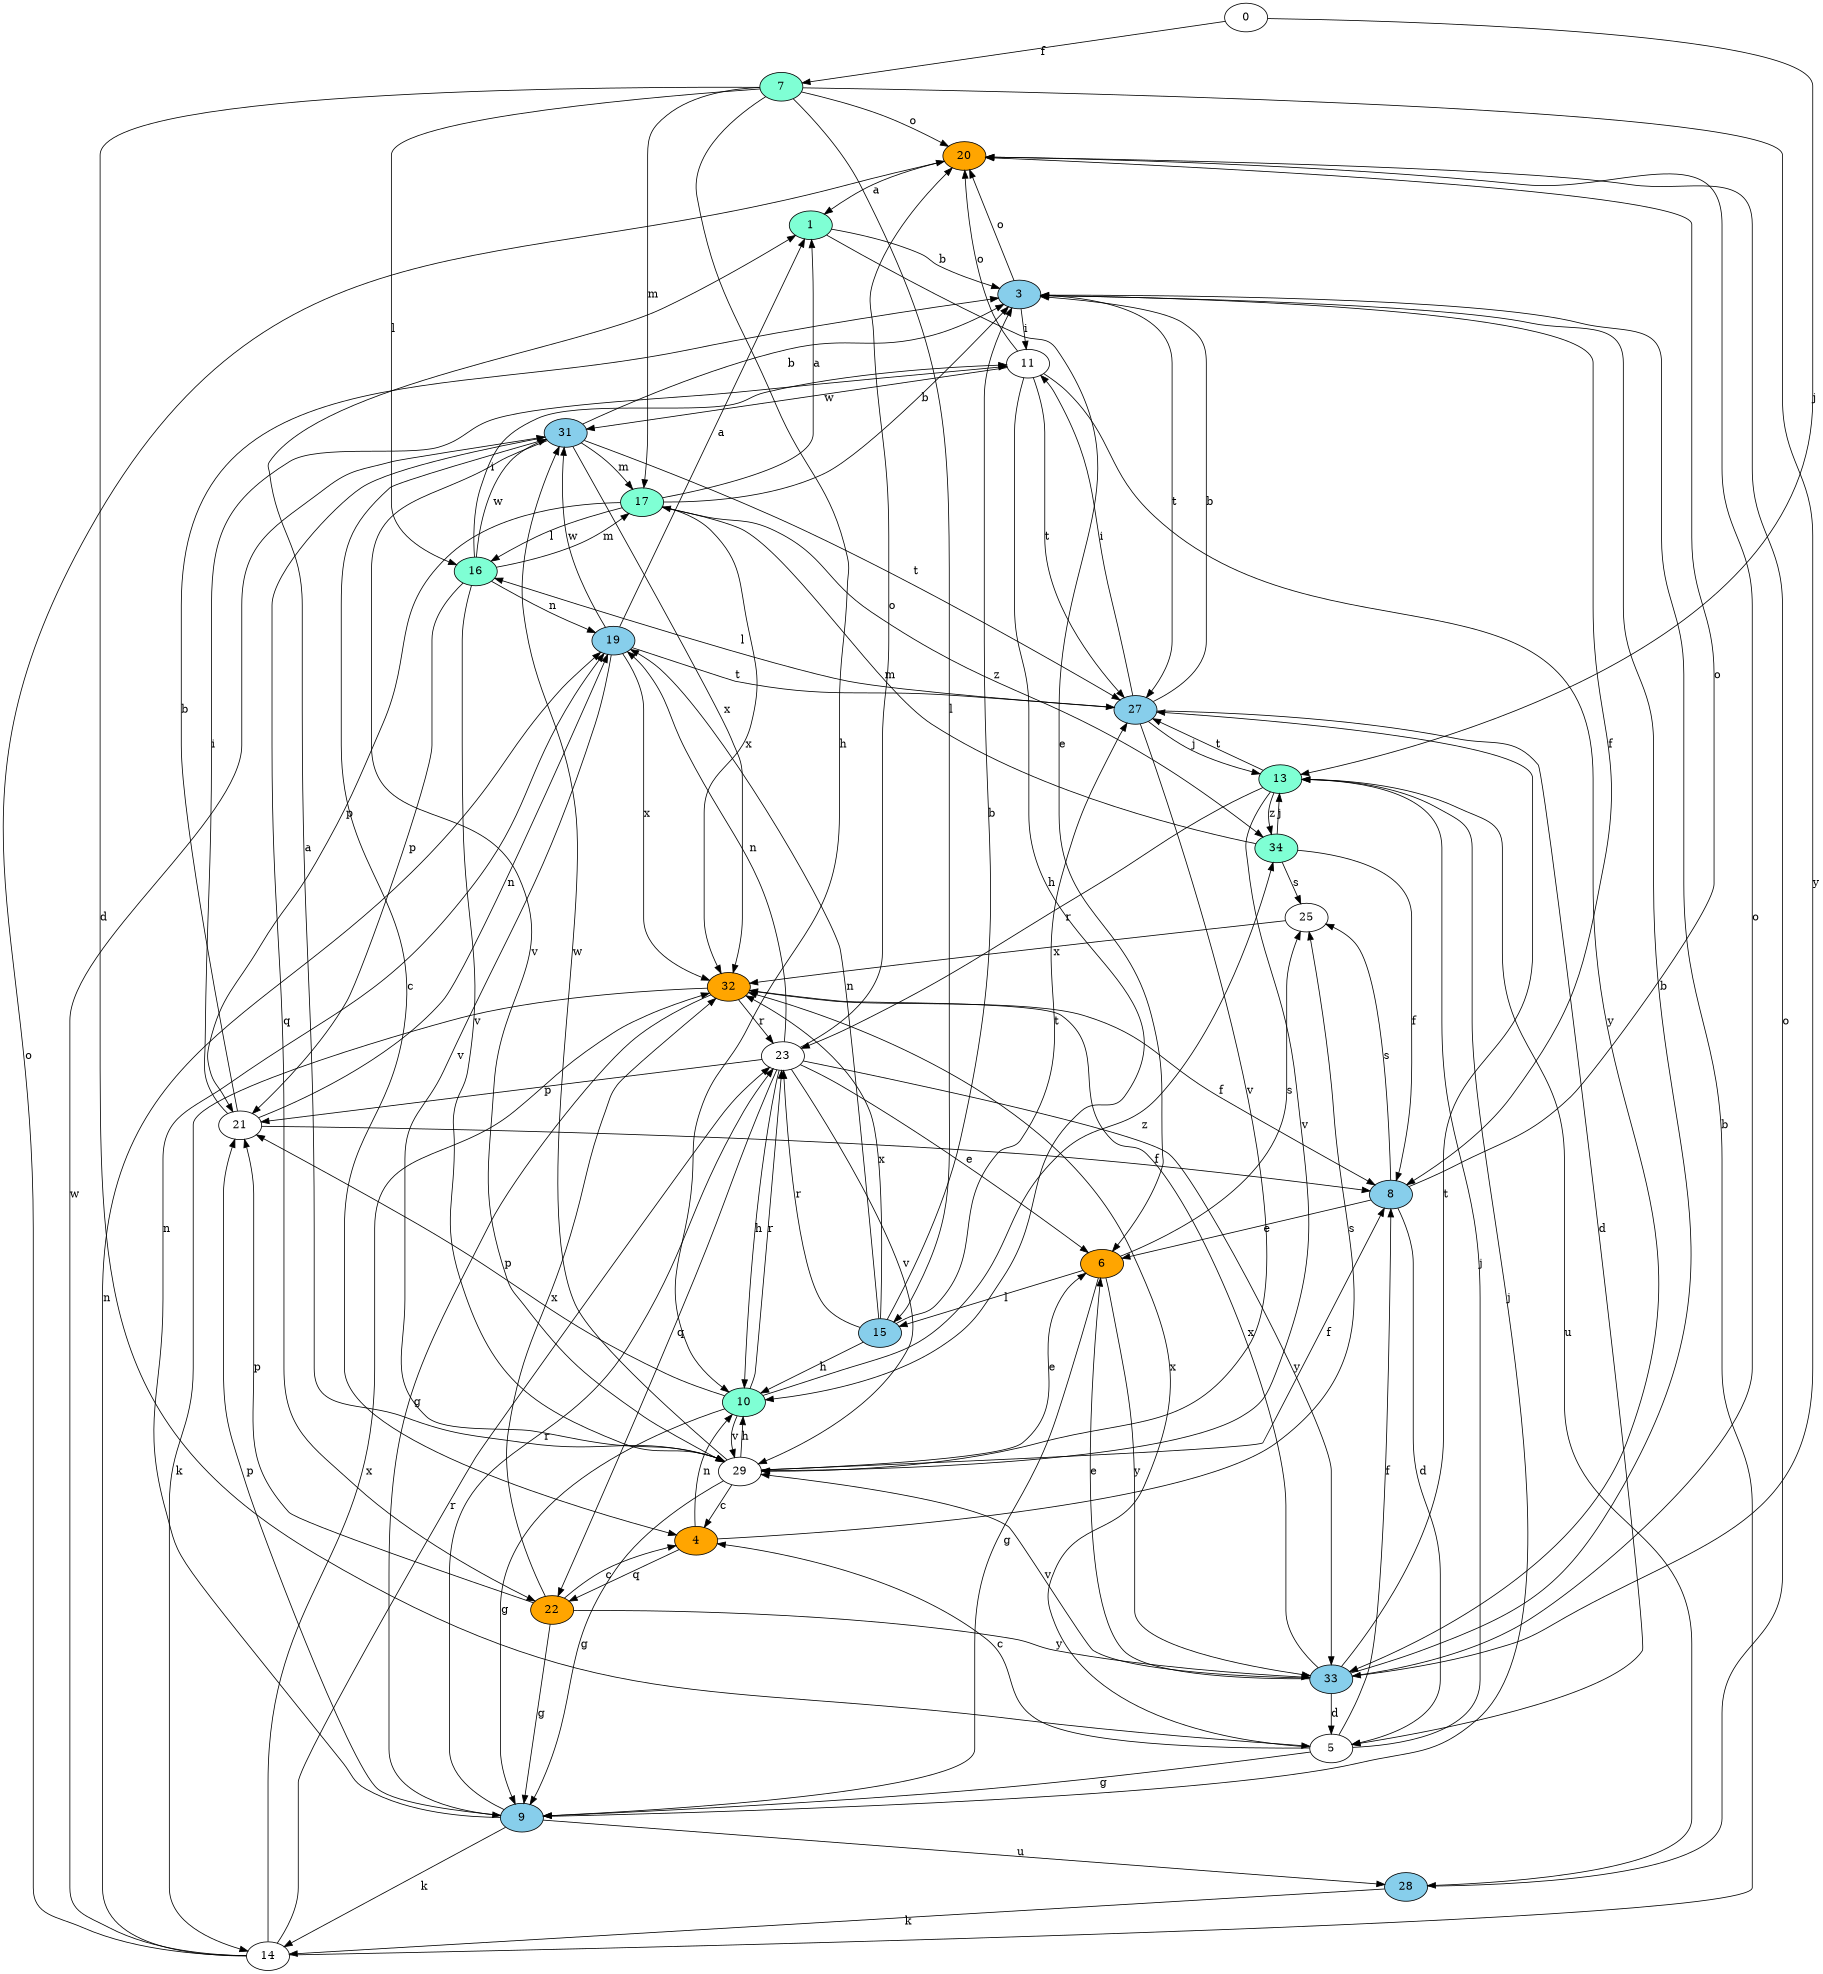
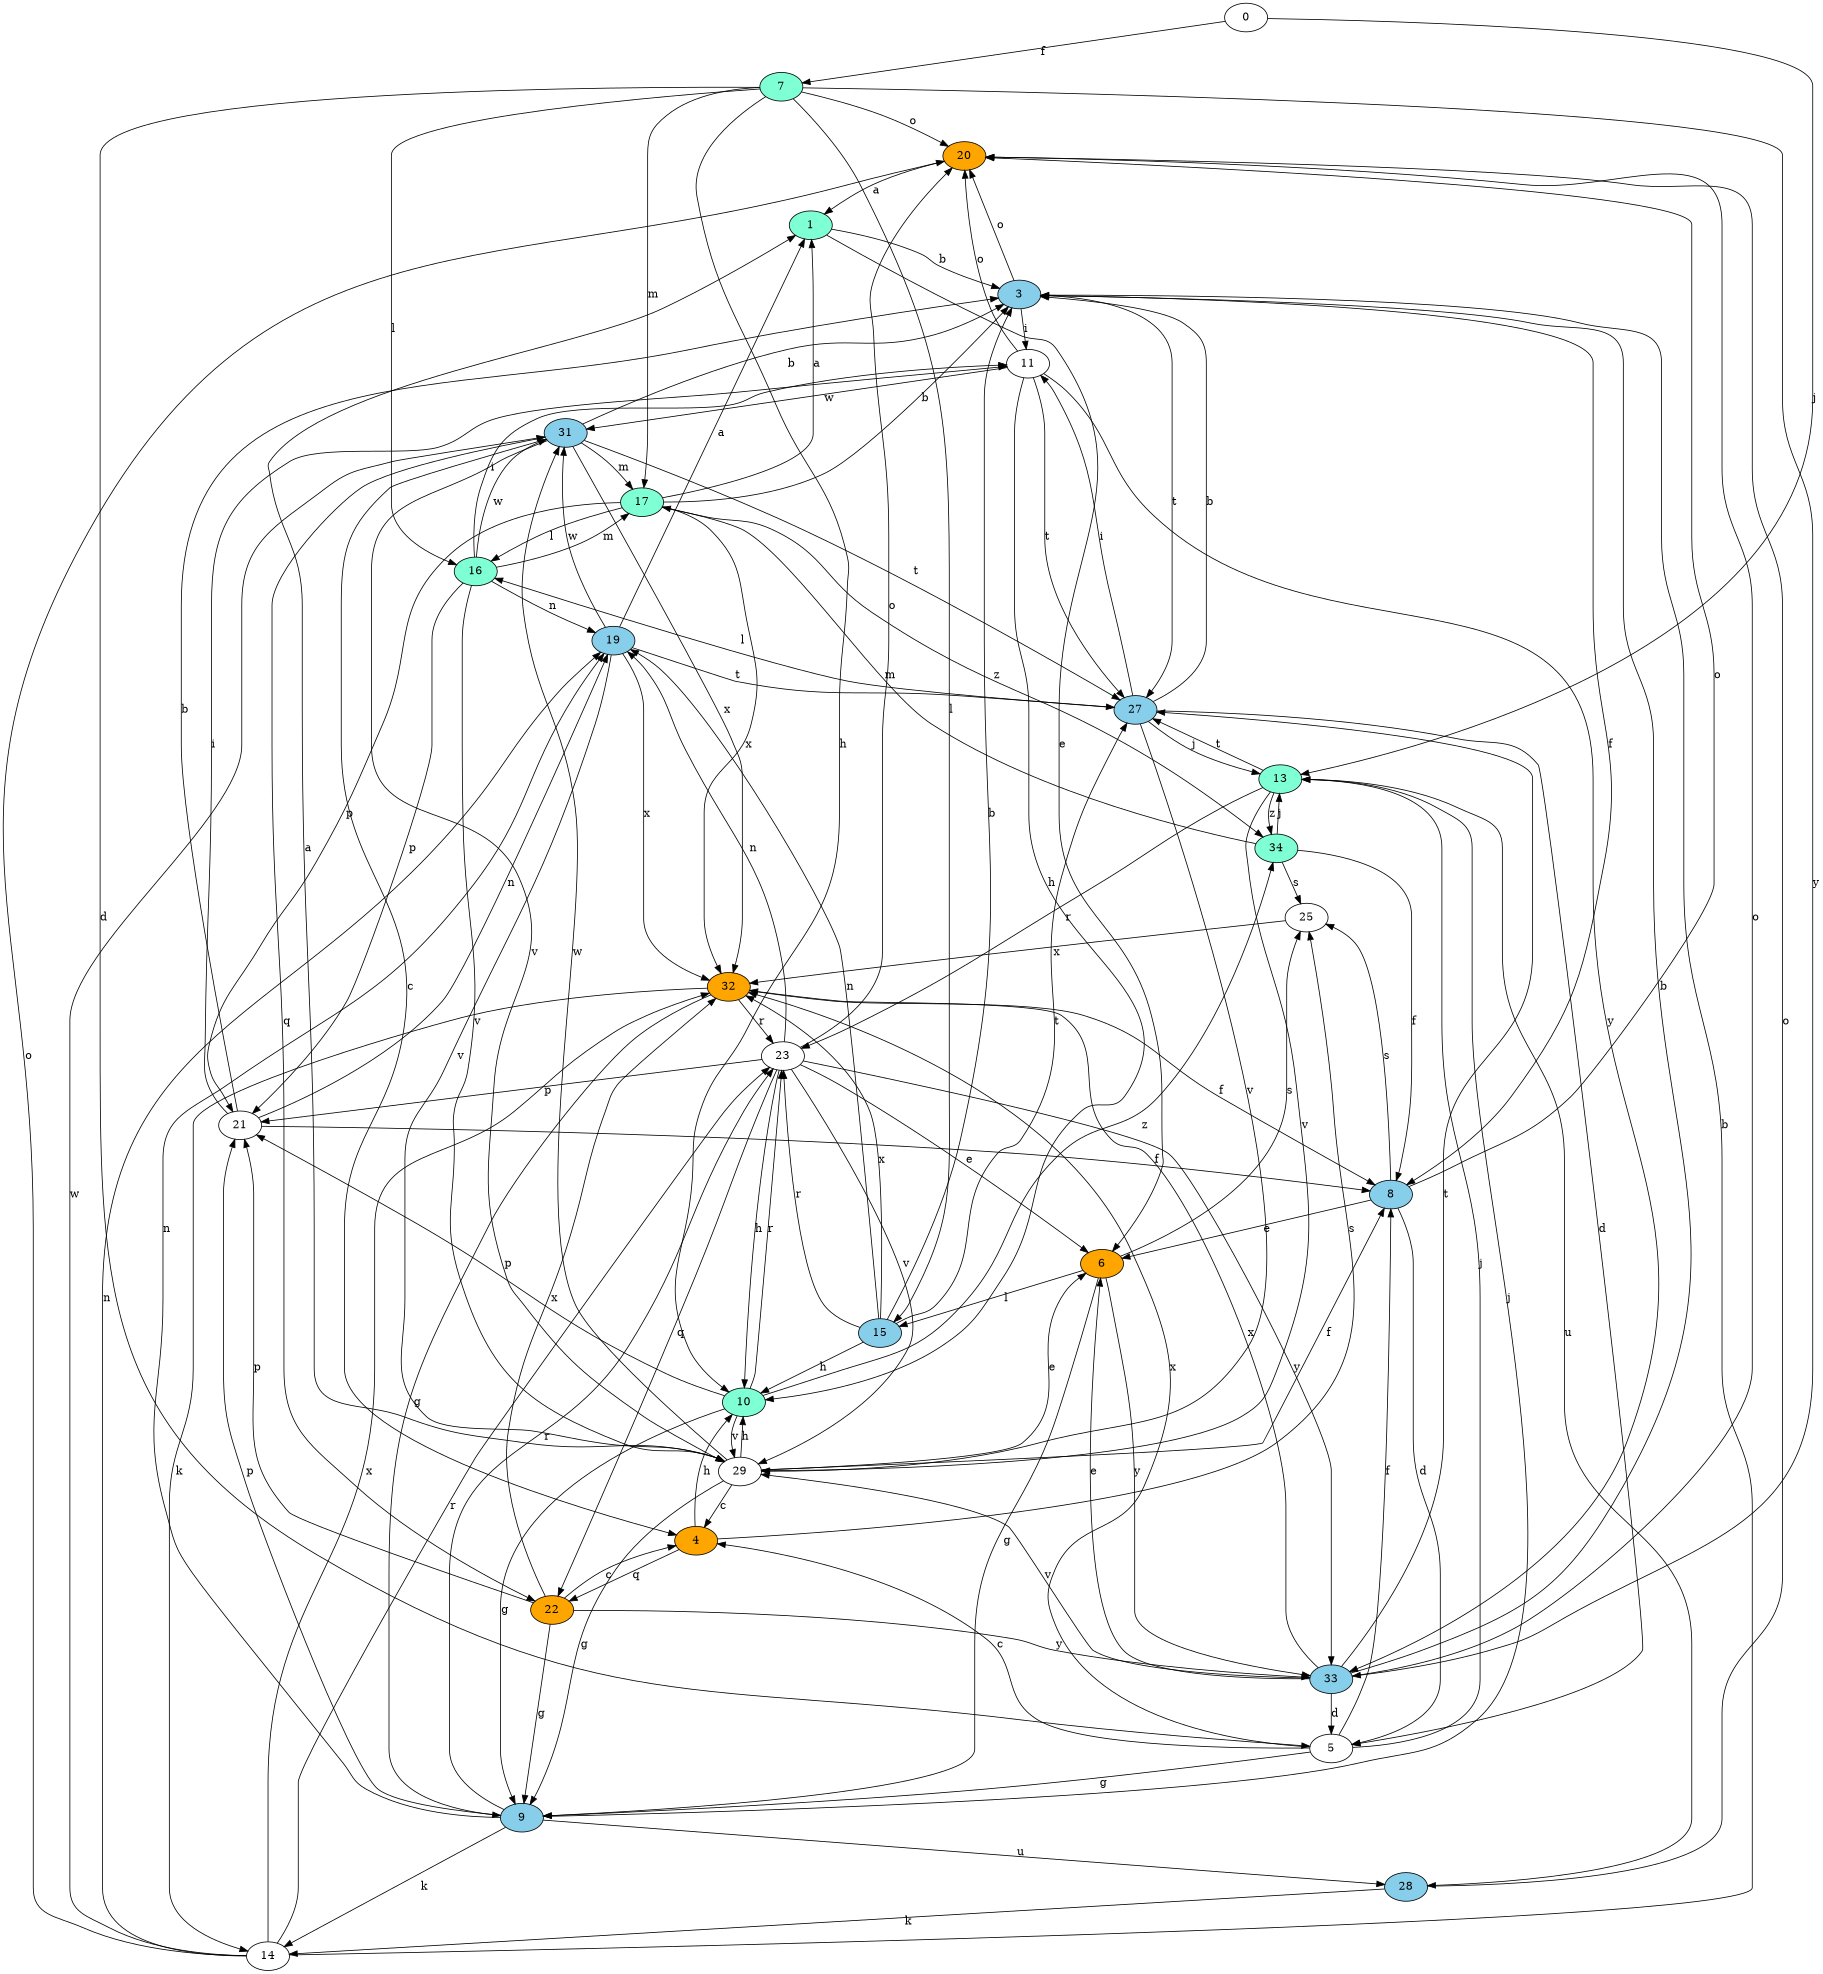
(707, 1471) -> (707, 1471)
